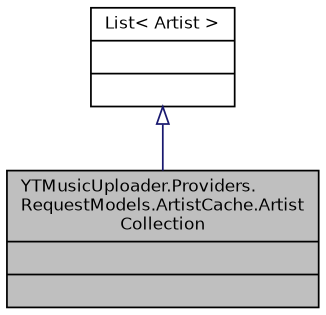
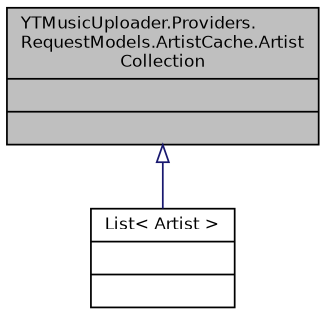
(163, 147) -> (163, 186)
